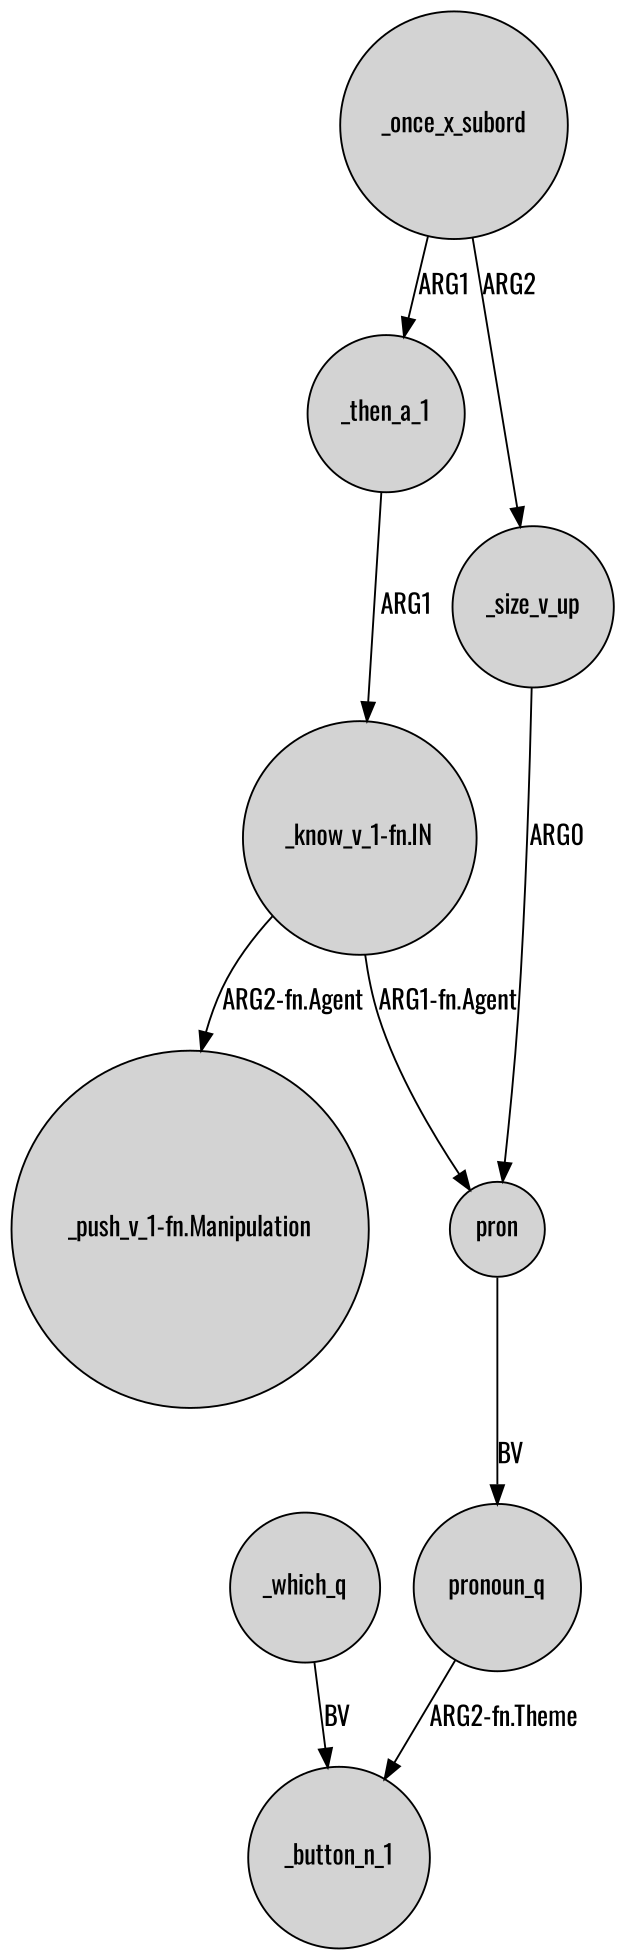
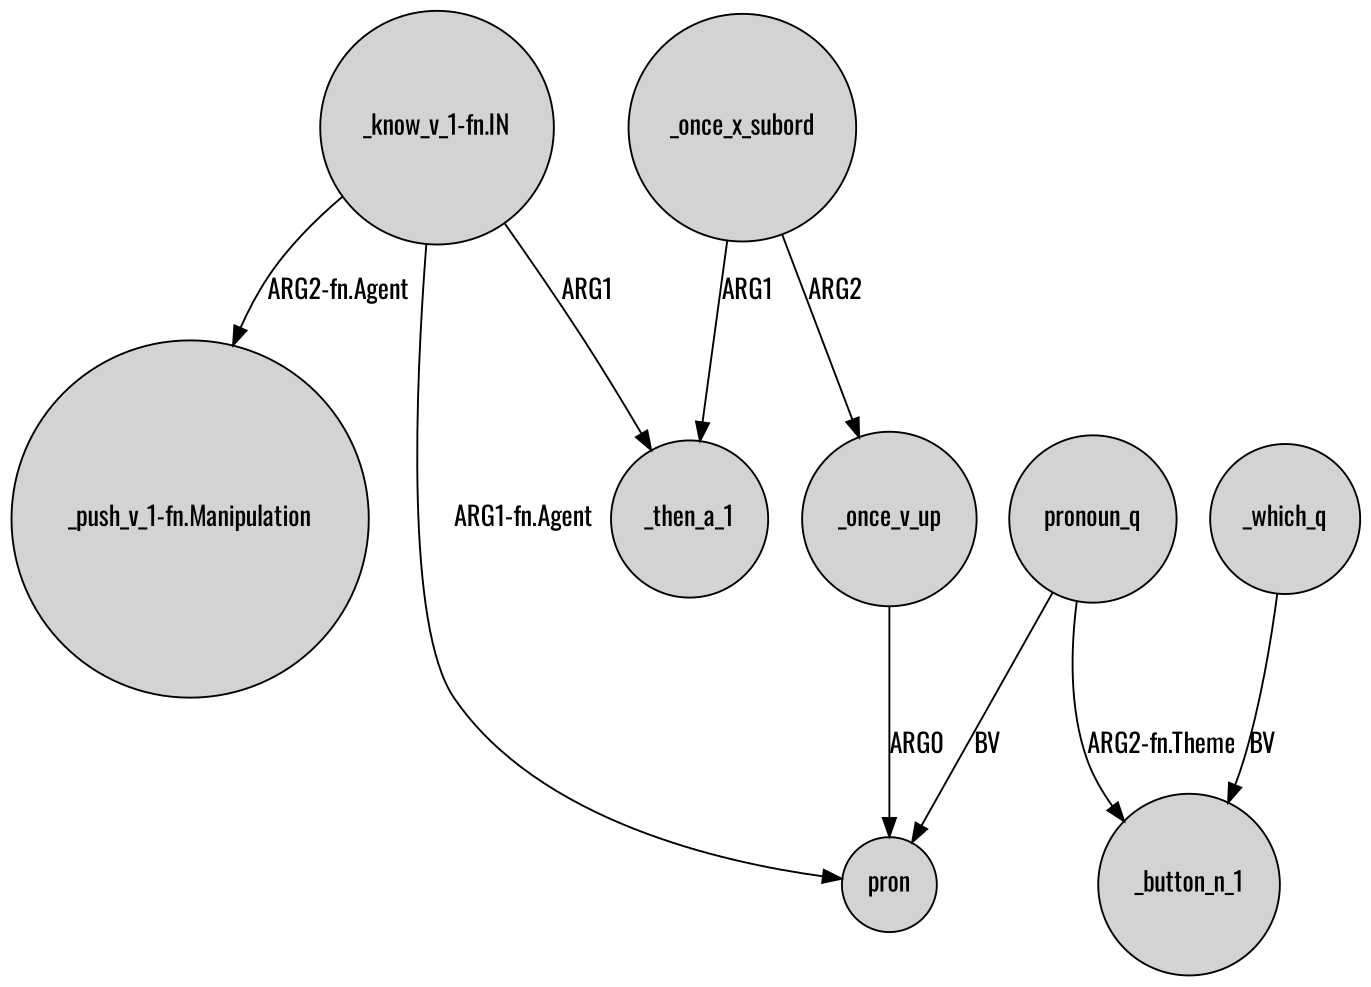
(375, 597) -> (575, 326)
(533, 607) -> (889, 519)
(497, 1381) -> (987, 709)
